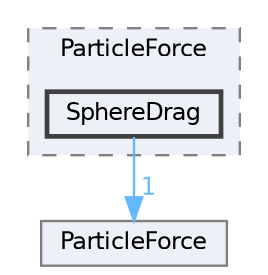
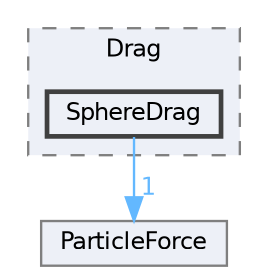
(134, 51) -> (134, 51)
